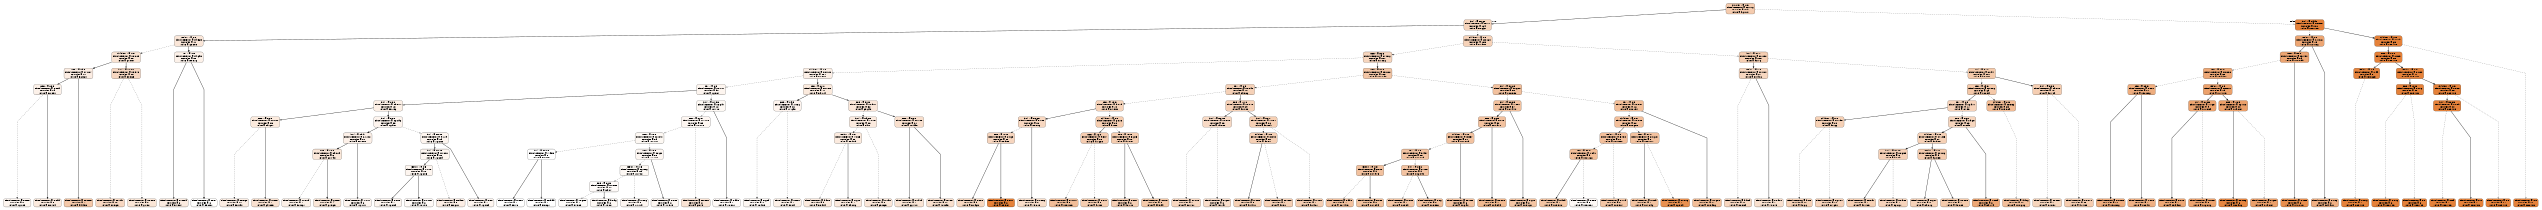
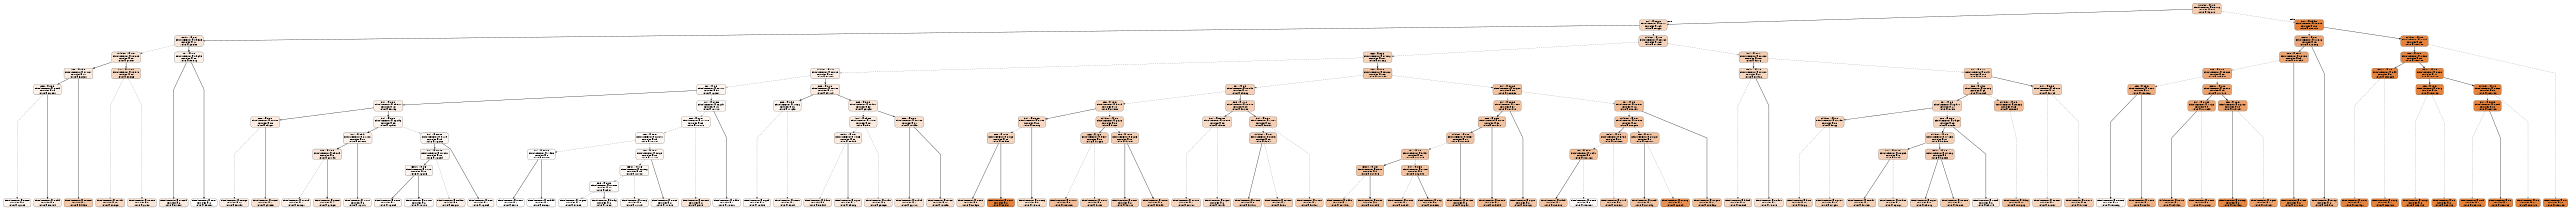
(1986, 203) -> (1986, 203)
(2111, 203) -> (2111, 203)
(2172, 203) -> (2172, 203)
none -> (2354, 203)
